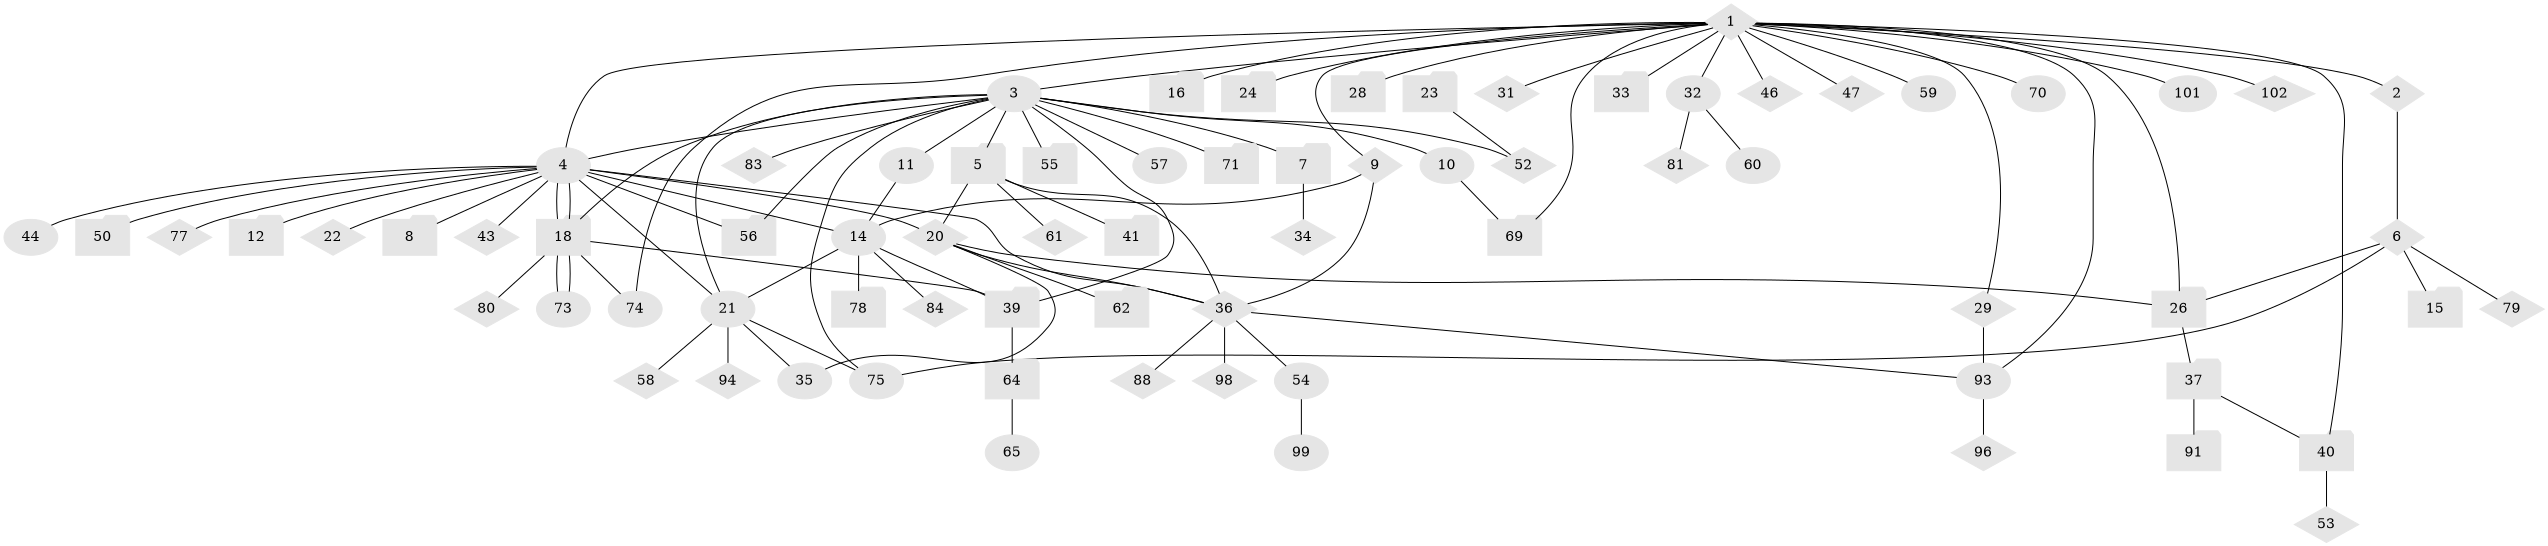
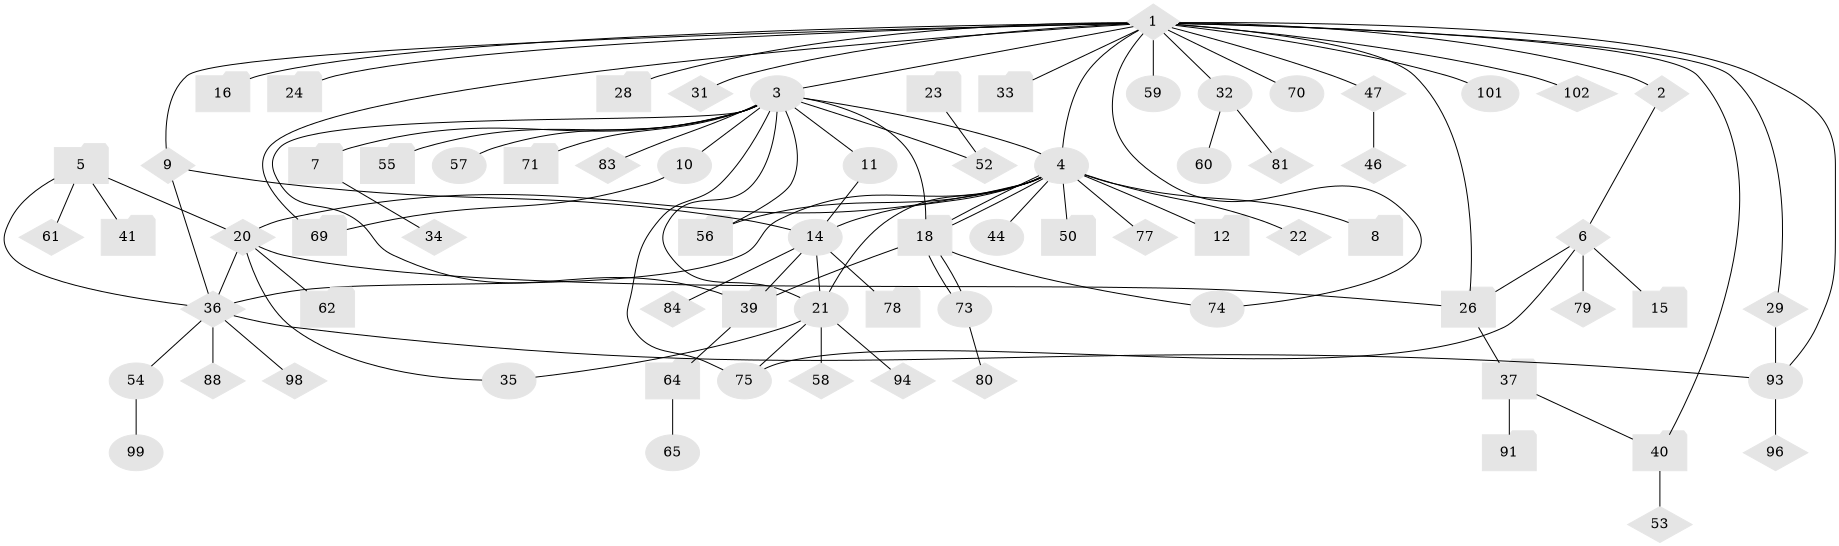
(1750, 57) -> (1374, 130)
(996, 129) -> none
(487, 237) -> none
(521, 276) -> (975, 345)
